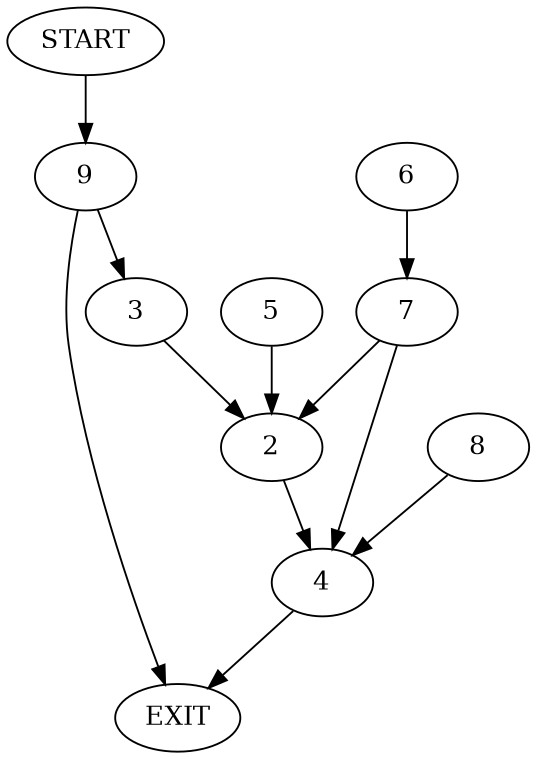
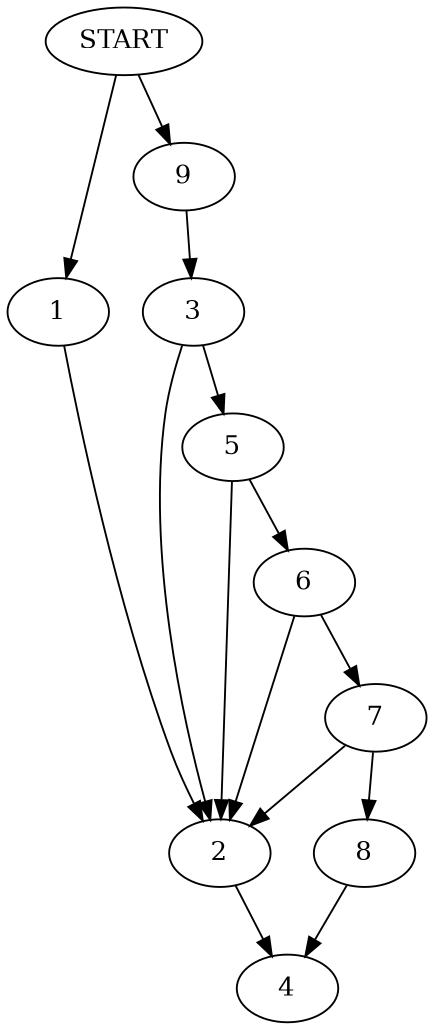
none -> (58, 312)
none -> (211, 371)
(368, 438) -> (371, 776)
none -> (264, 506)
none -> (265, 709)
(178, 718) -> none
